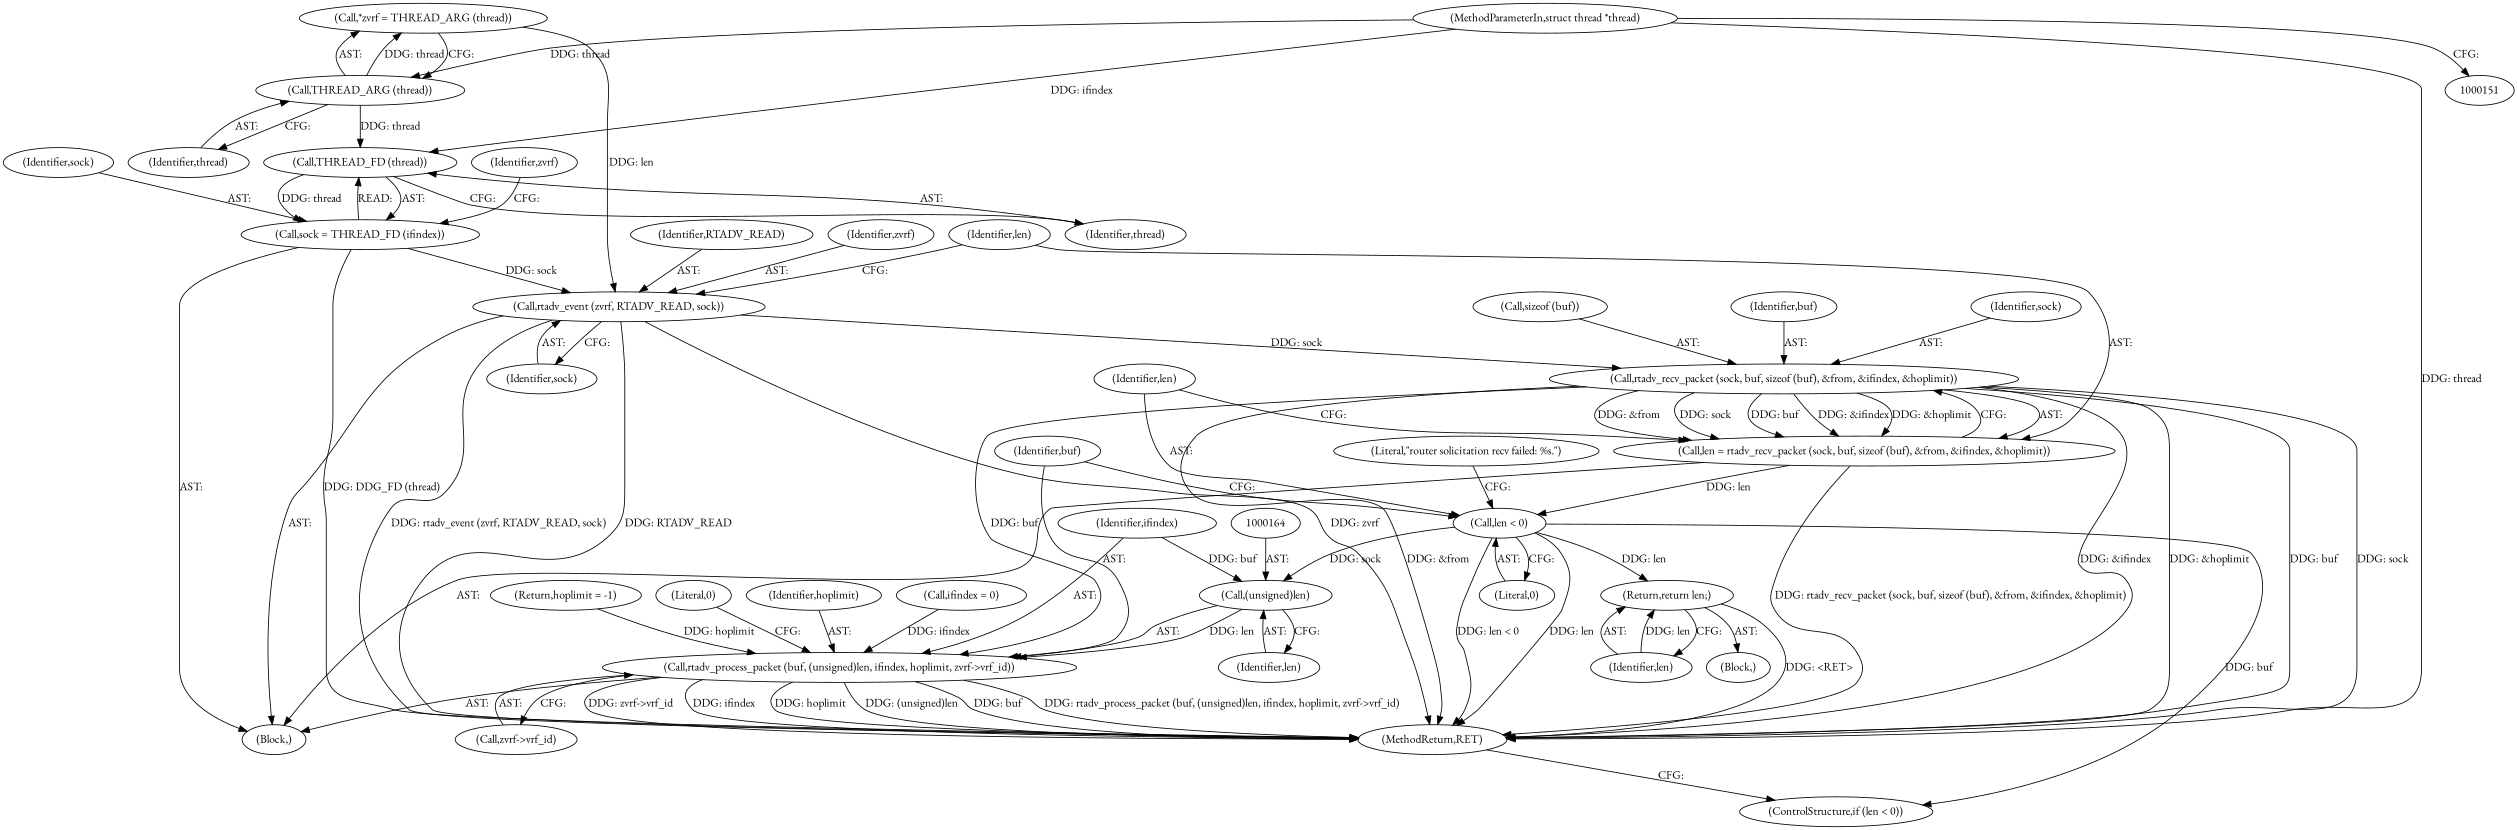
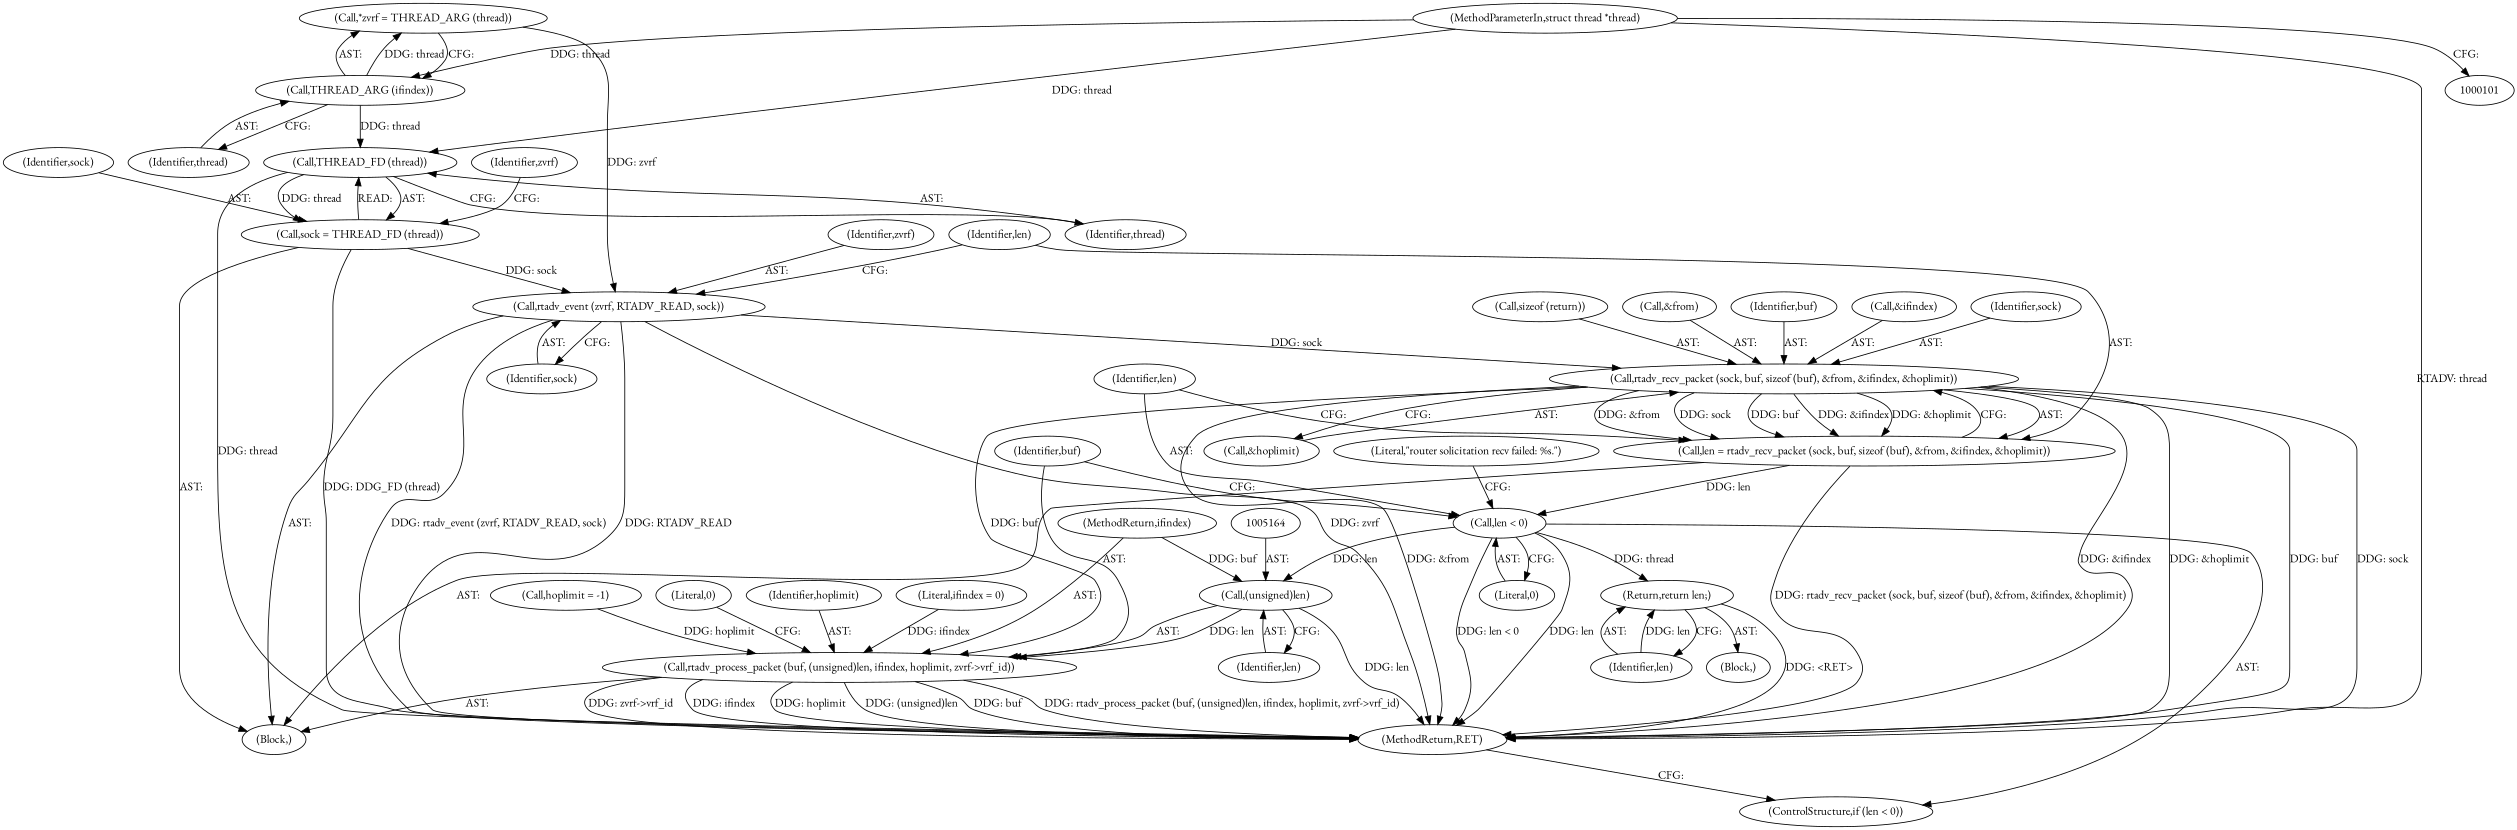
(360, 90) -> (360, 90)
(1082, 90) -> (1082, 90)
(2480, 90) -> (2480, 90)
(632, 163) -> (632, 163)
(360, 235) -> (360, 235)
(722, 235) -> none
(1540, 307) -> (1540, 307)
none -> (1670, 307)
none -> (1904, 307)
(2452, 379) -> (2452, 379)
none -> (1262, 451)
(1137, 523) -> (1137, 523)
(1266, 523) -> (1266, 523)
(1356, 559) -> (1356, 559)
(1644, 559) -> (1644, 559)
(566, 595) -> (566, 595)
(961, 595) -> (961, 595)
(2249, 667) -> (2249, 667)
none -> (1353, 670)
none -> (329, 703)
(516, 740) -> none
